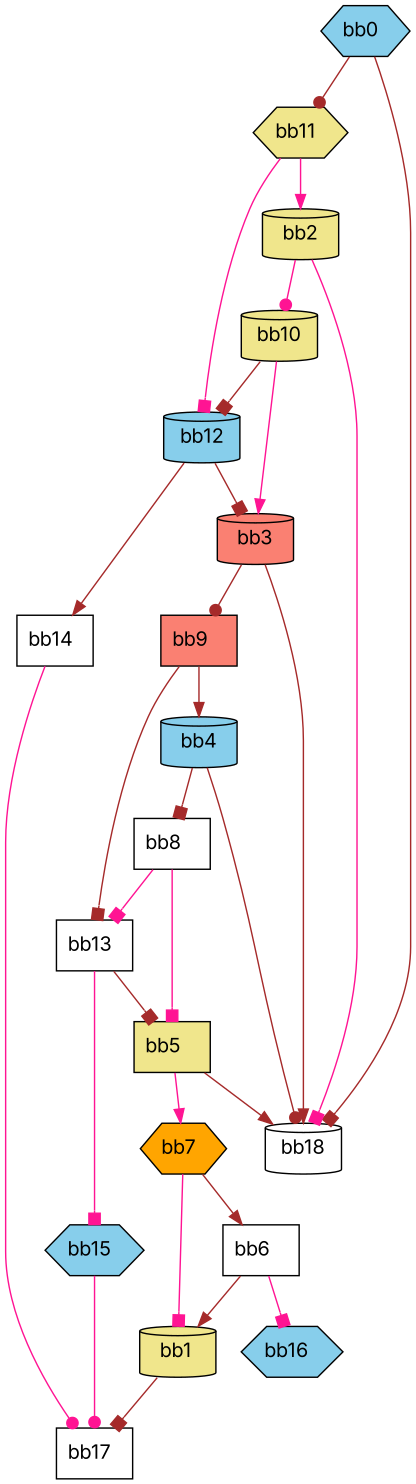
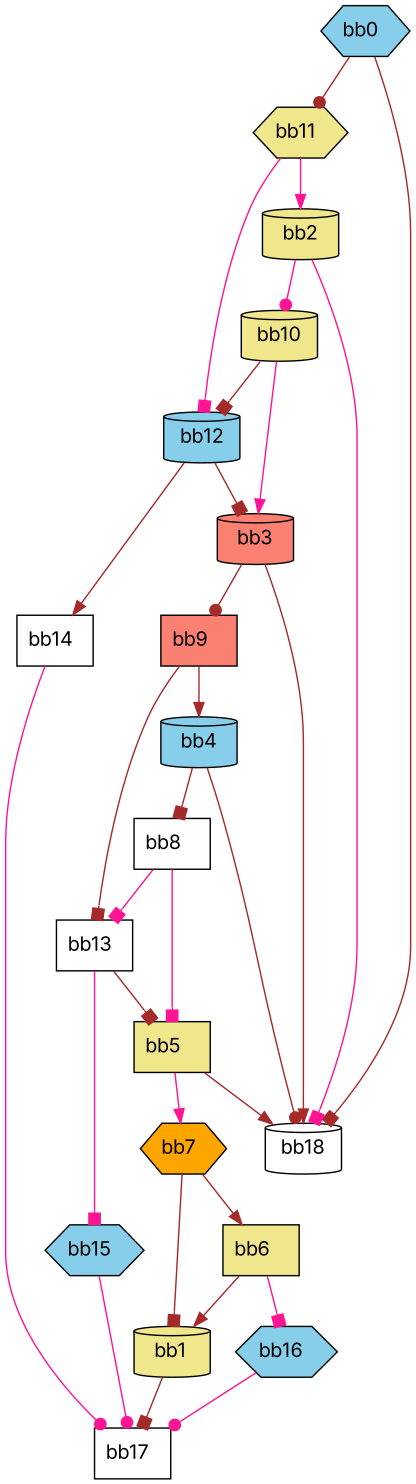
(181, 1243) -> (178, 1243)
(261, 1250) -> (261, 1250)
none -> (218, 1397)
